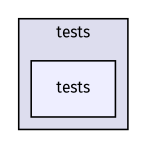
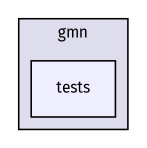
(73, 34) -> (73, 34)
